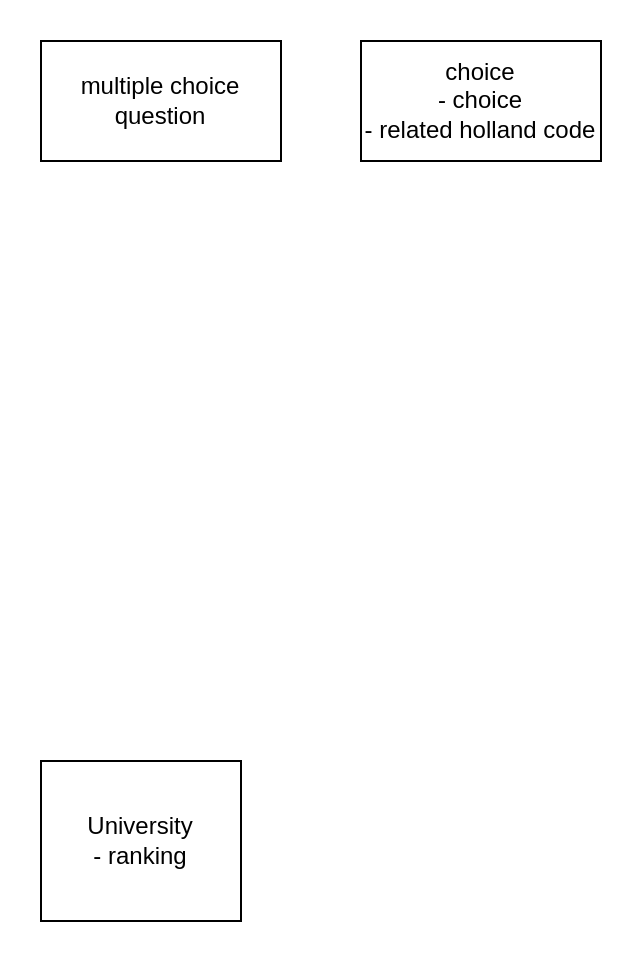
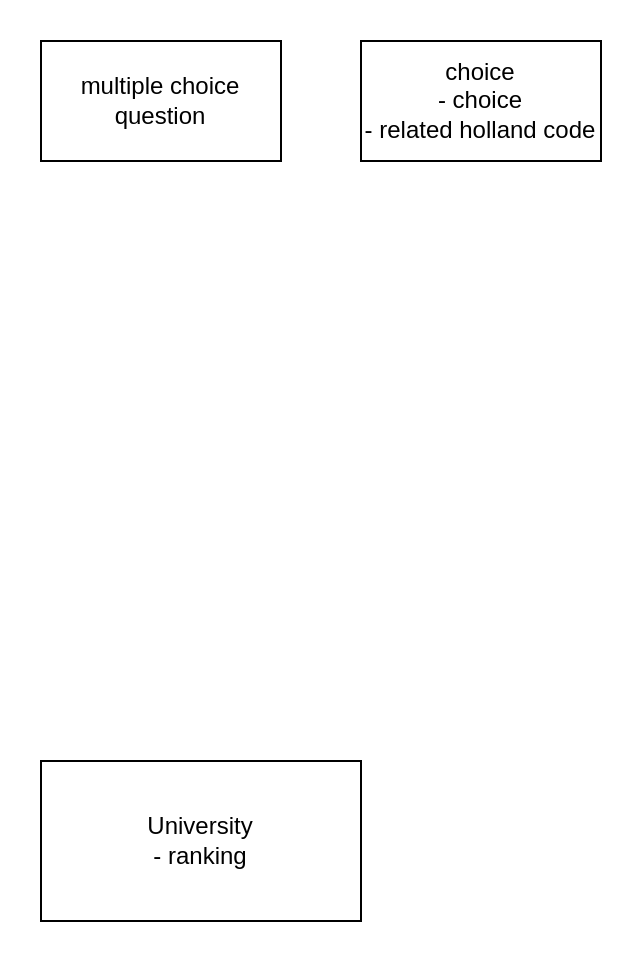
(141, 841) -> (201, 841)
